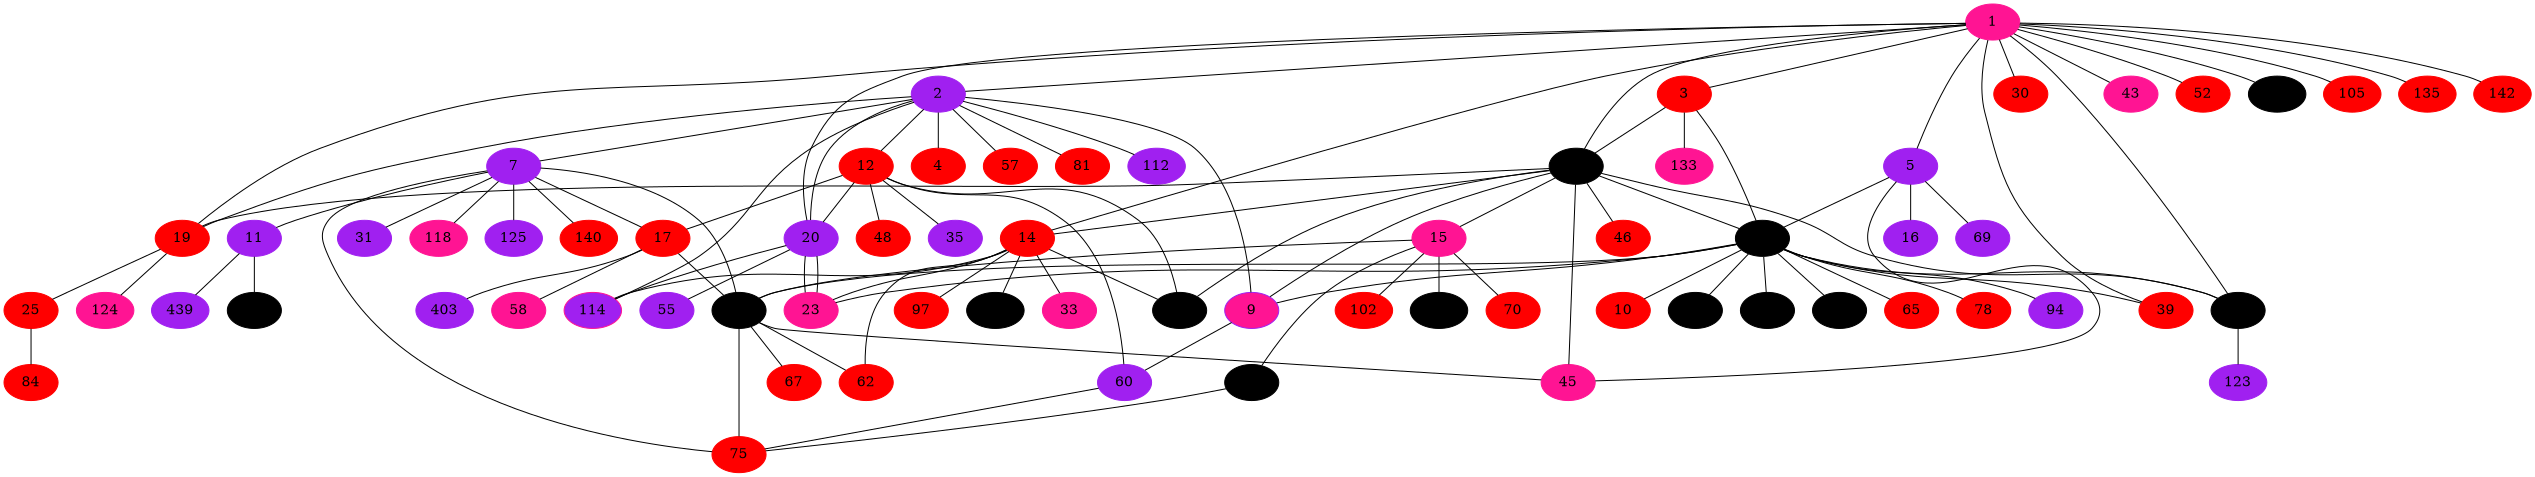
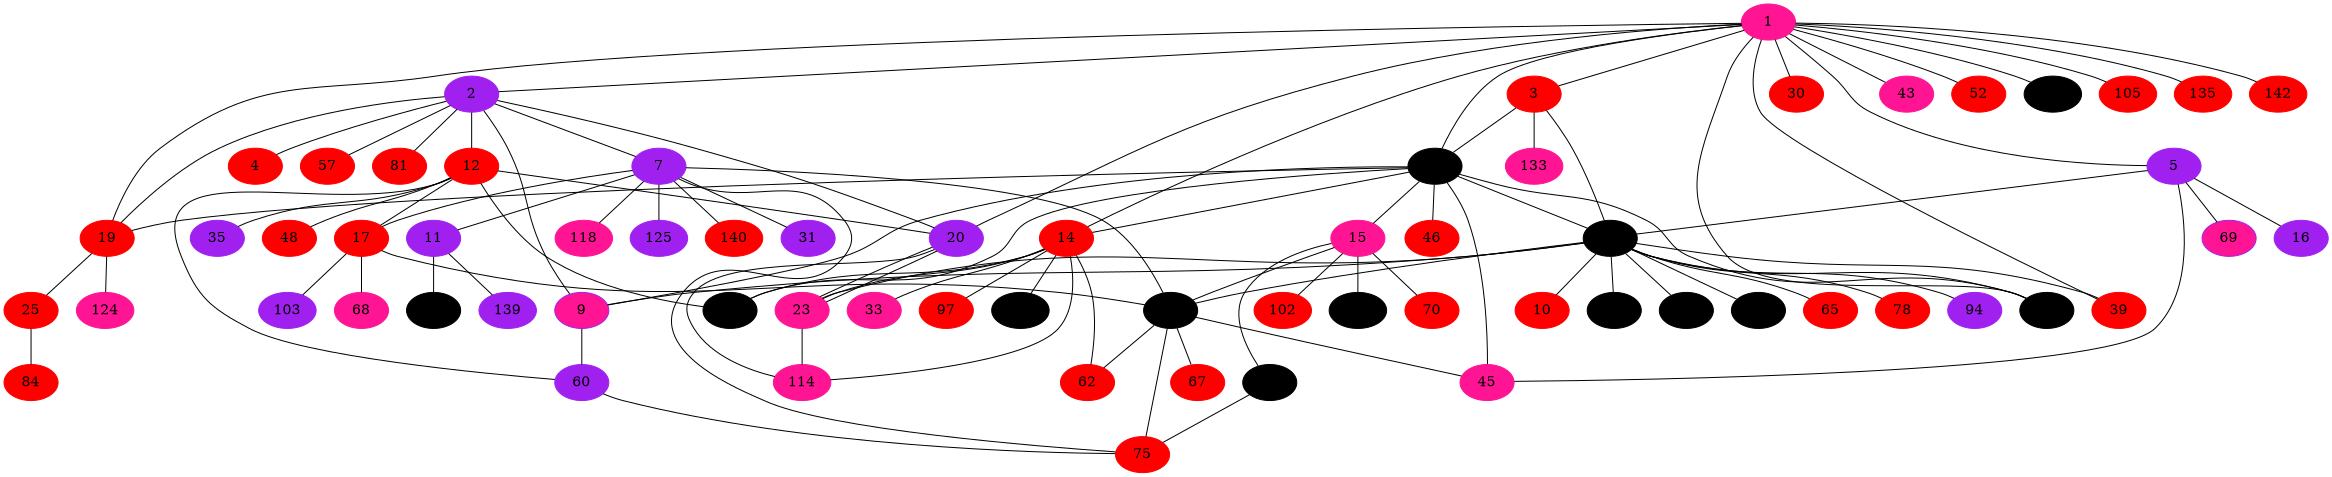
(1157, 166) -> none
(761, 194) -> (802, 347)
(1983, 238) -> (2229, 238)
(180, 310) -> (508, 310)
(445, 310) -> (287, 310)
(519, 310) -> (362, 310)
(593, 310) -> (802, 383)
(667, 310) -> none
(2238, 383) -> none
